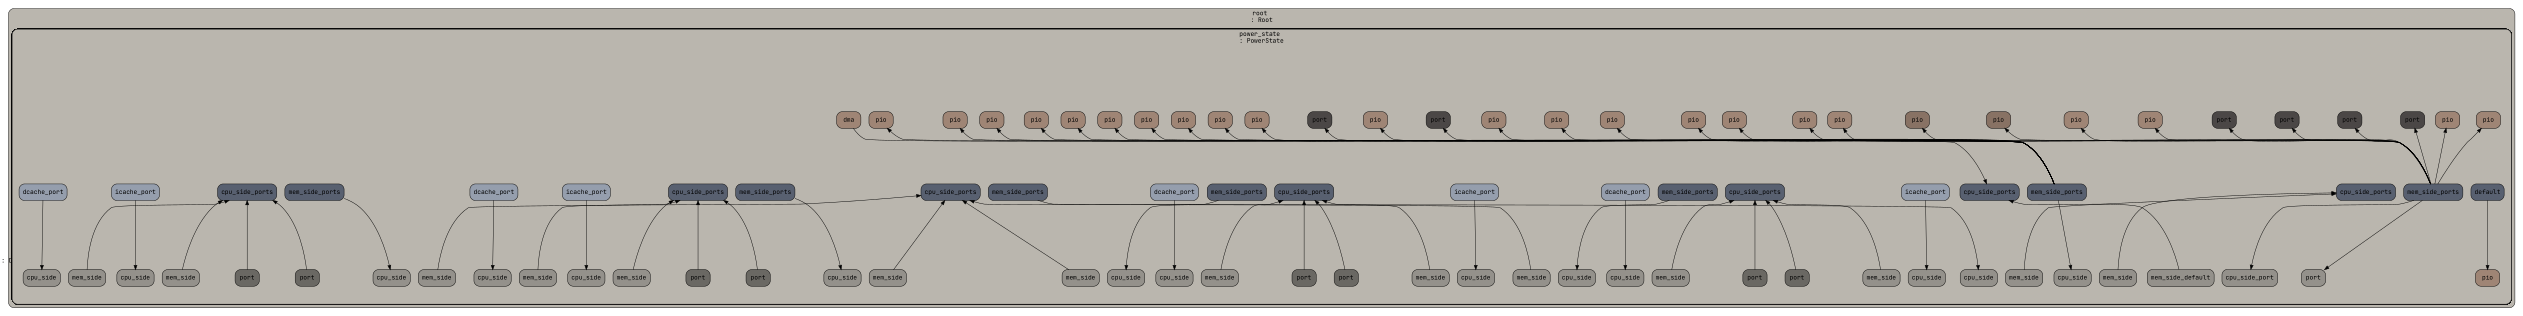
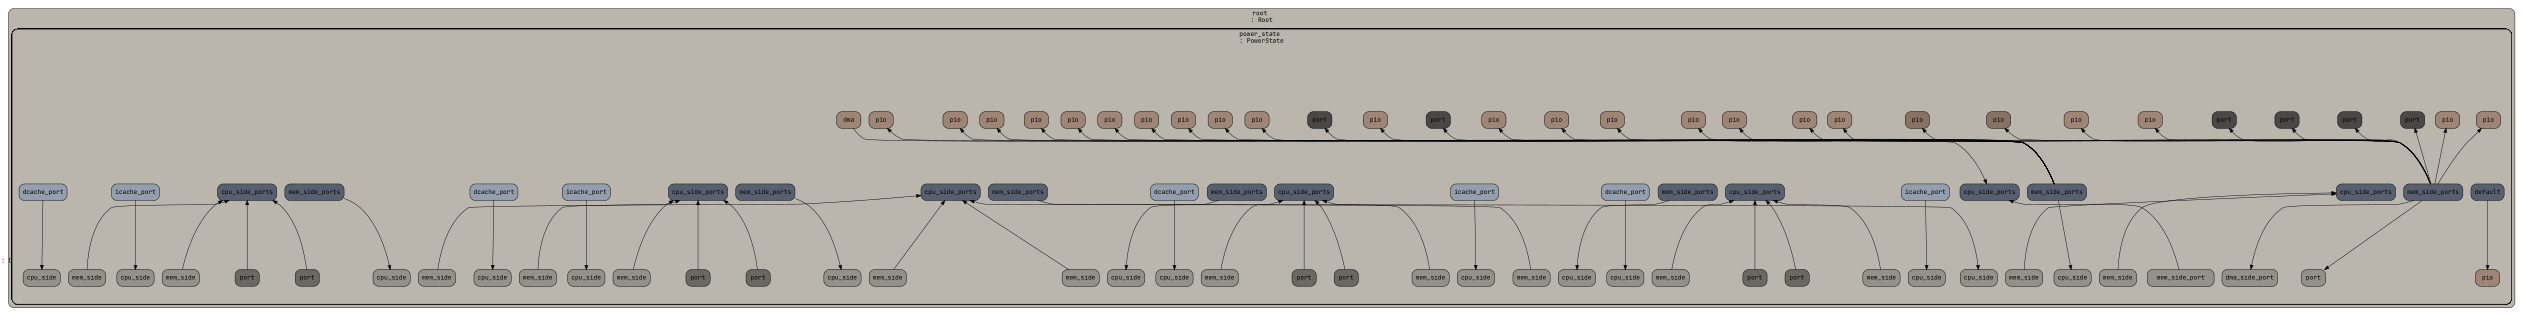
(2181, 278) -> (2181, 278)
(2250, 278) -> (2250, 278)
